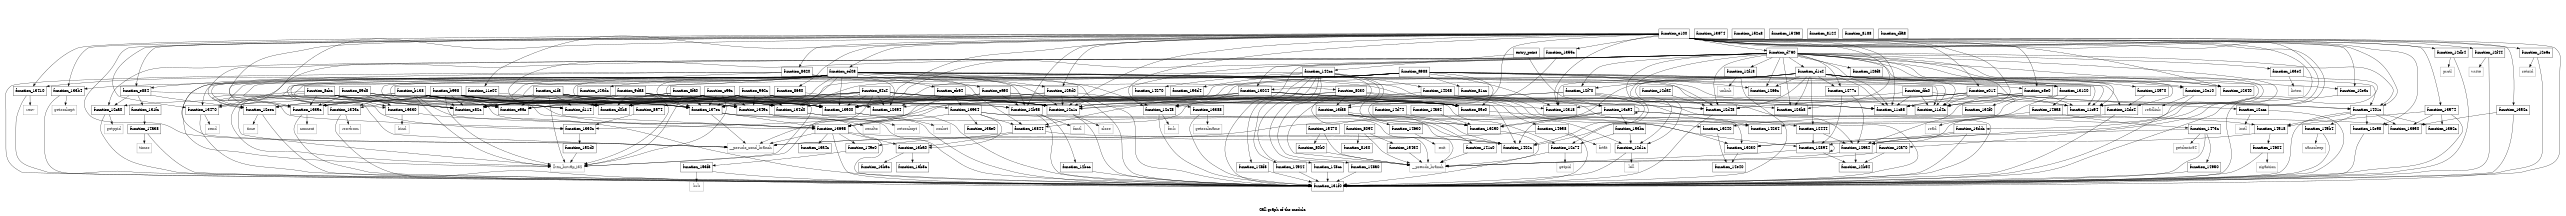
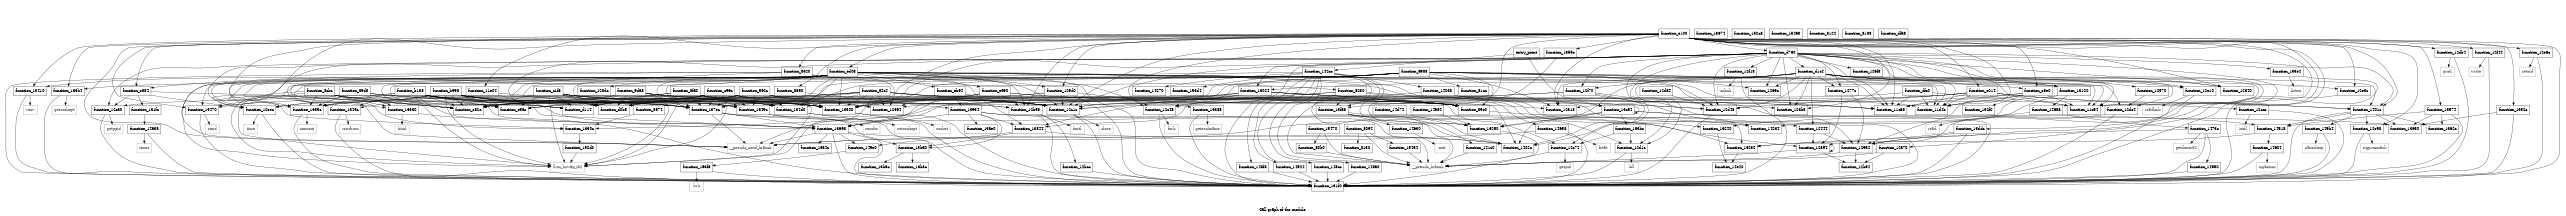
none -> (2374, 148)
